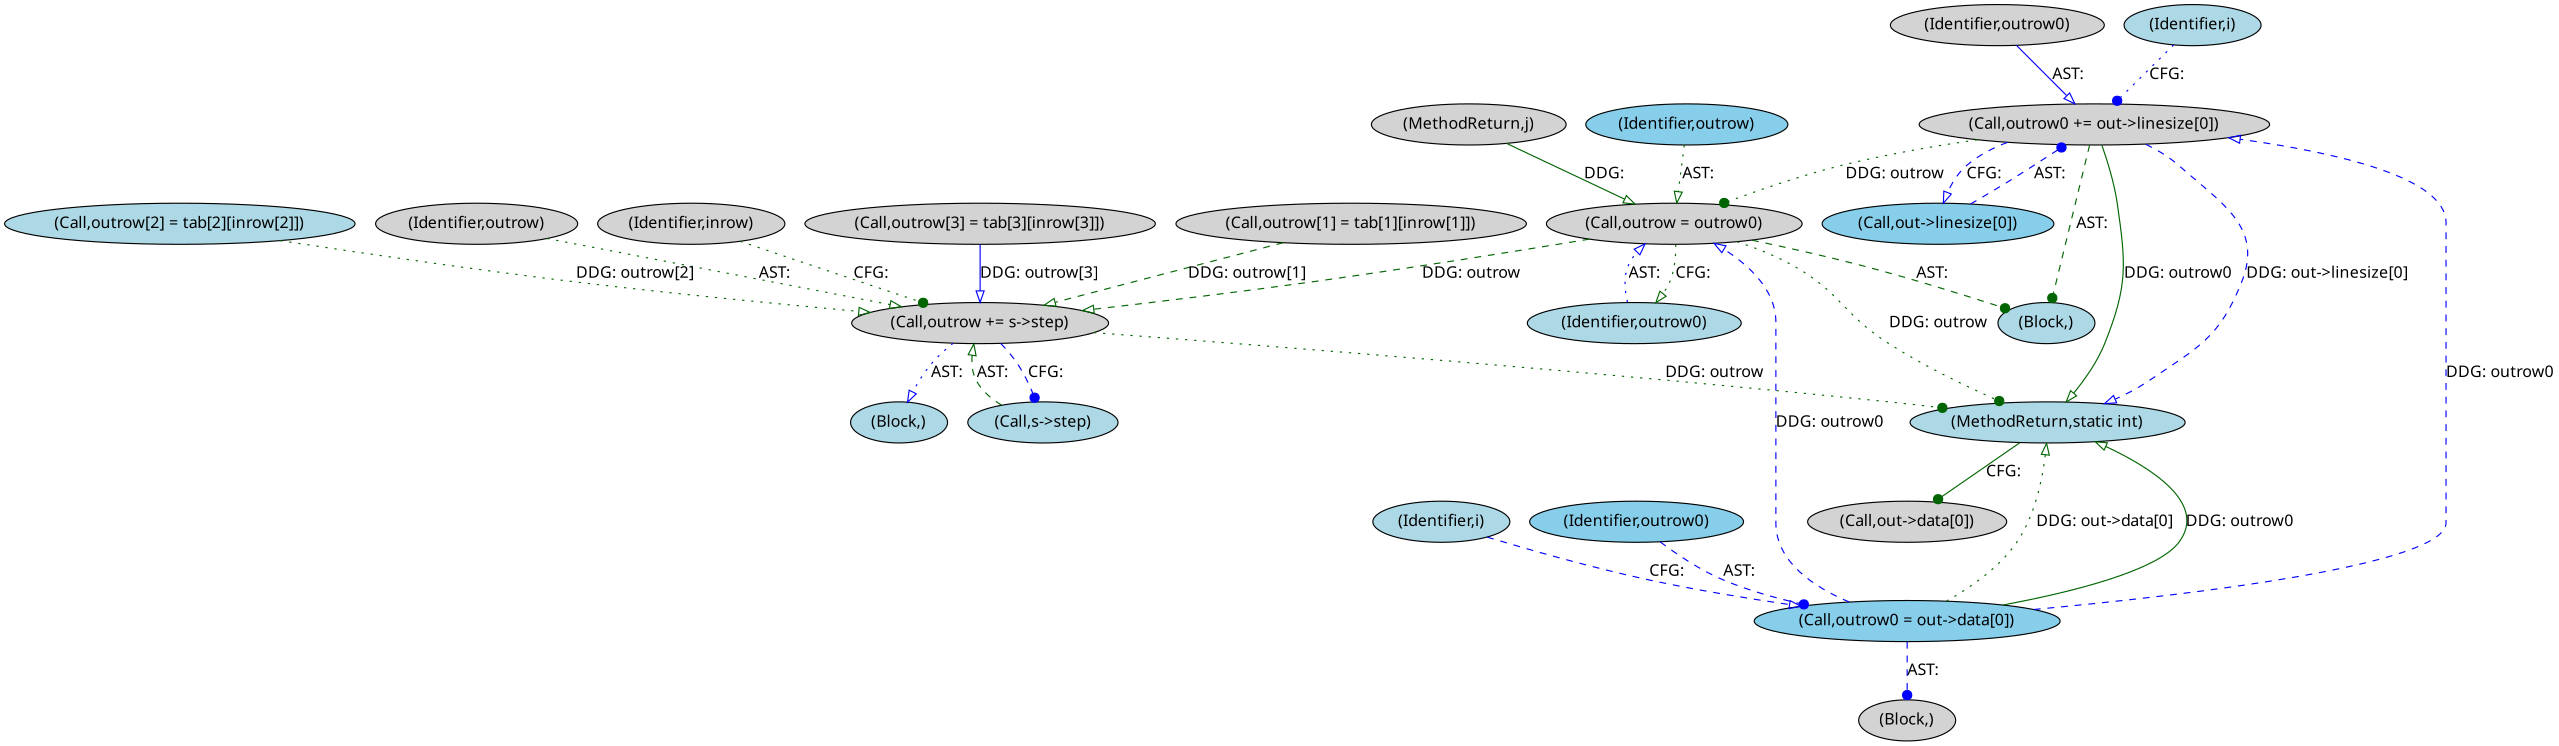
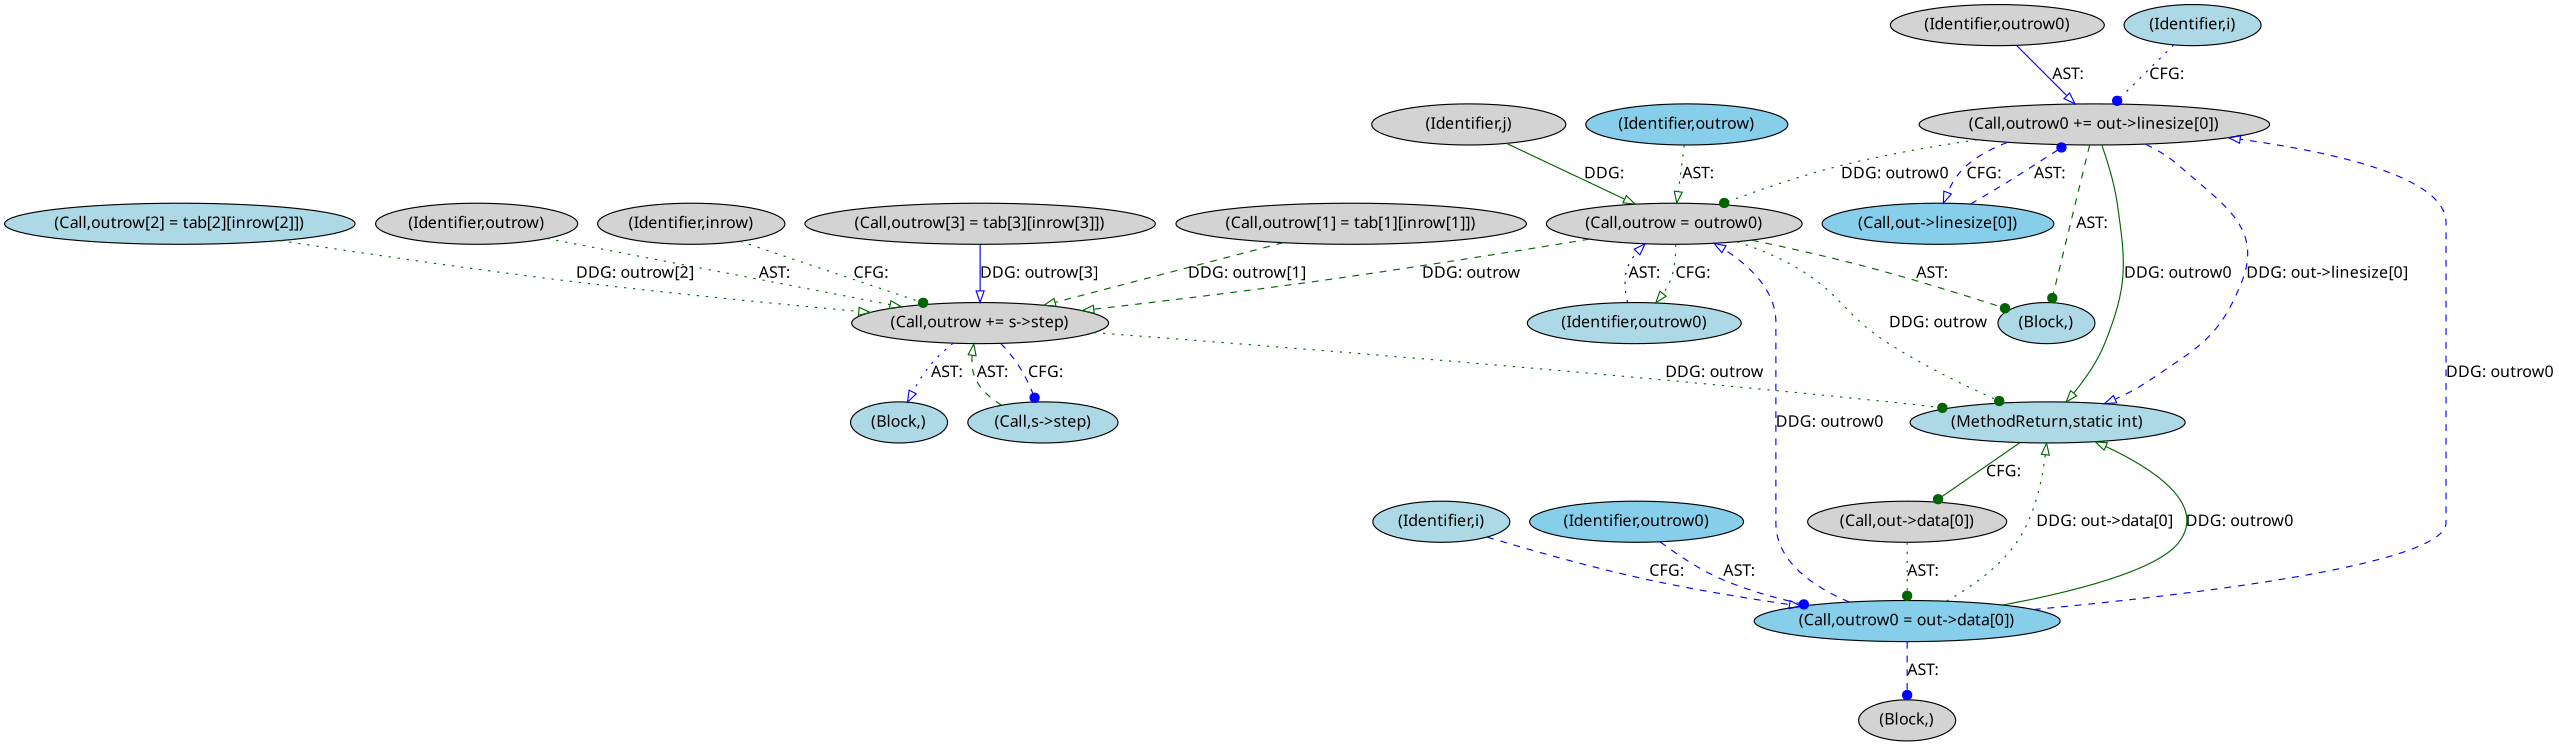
(1469, 124) -> (1469, 124)
(1895, 174) -> (1895, 174)
none -> (1907, 567)
